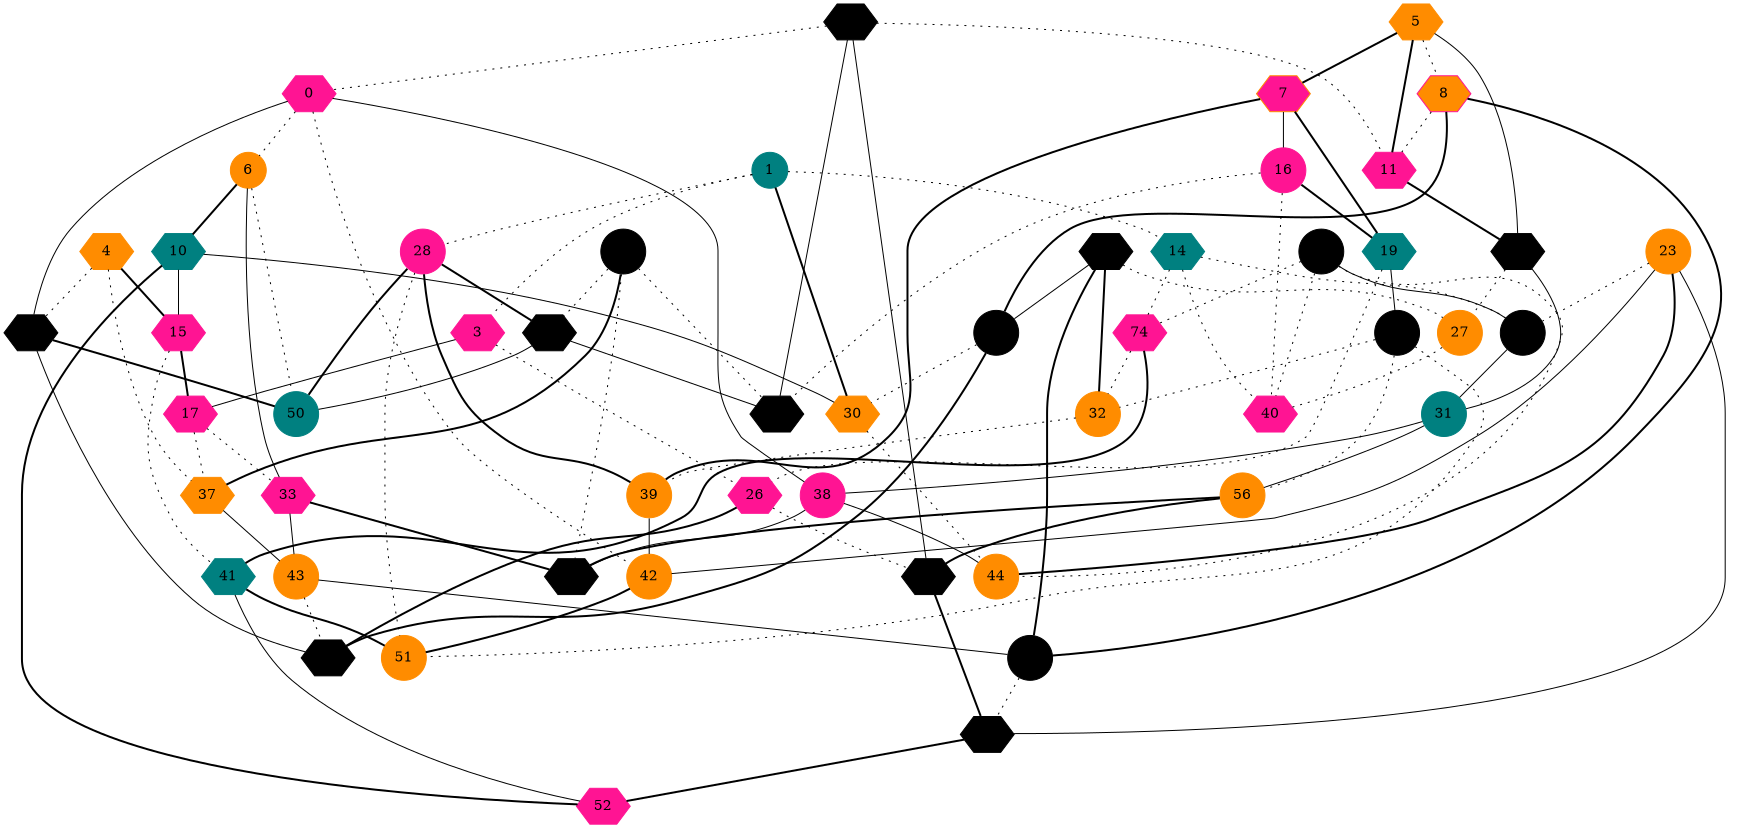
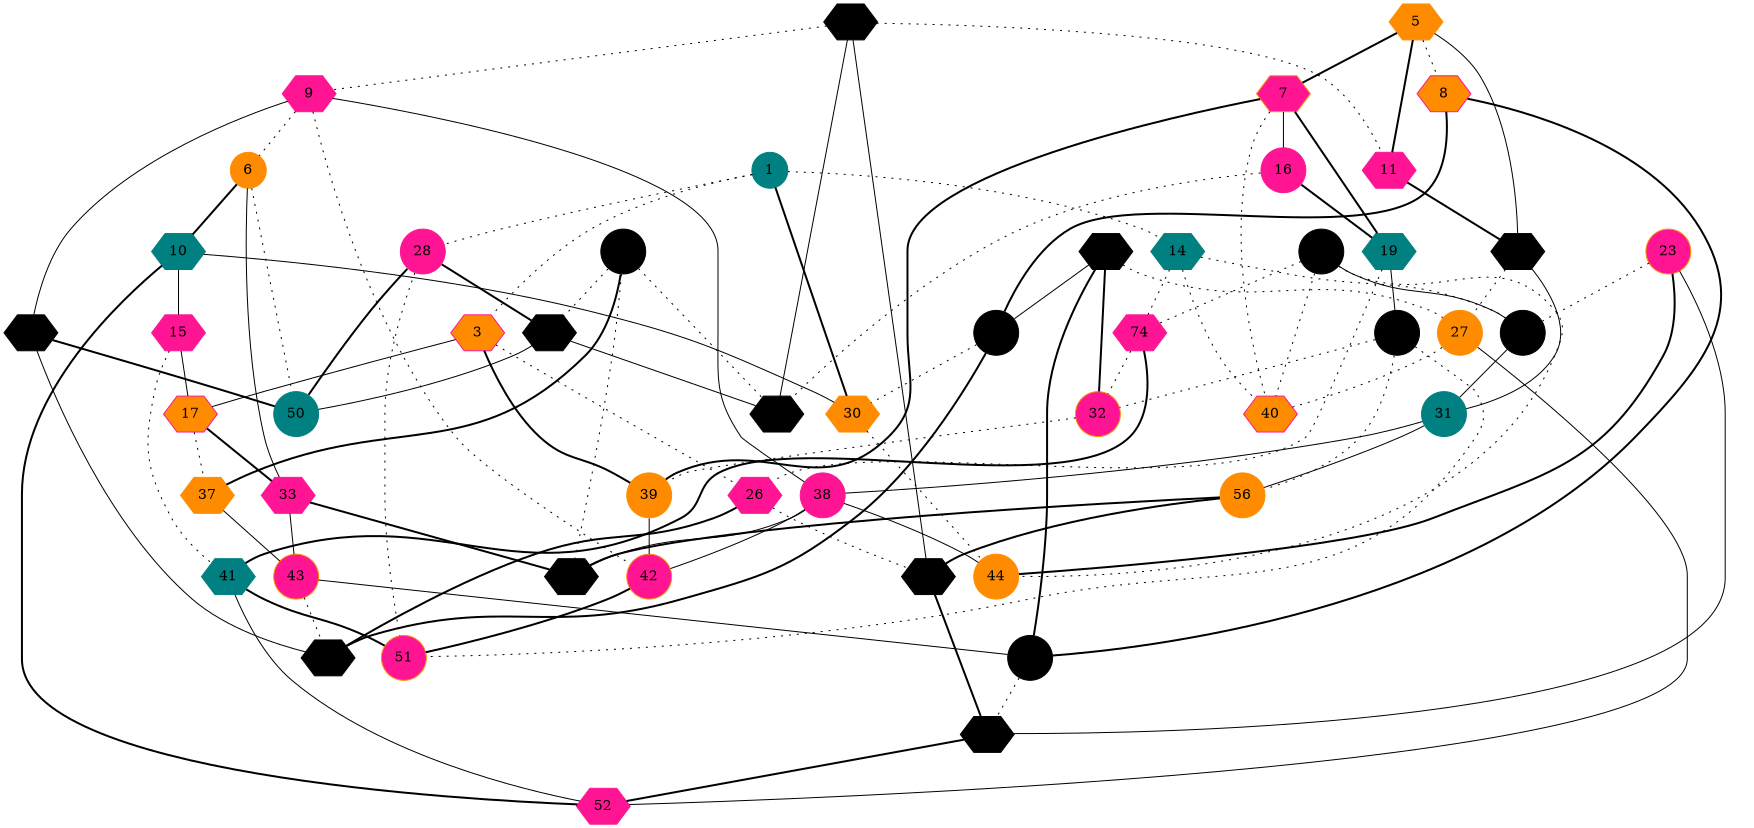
(309, 94) -> (309, 94)
(1417, 132) -> none
(107, 252) -> none
(1668, 252) -> (1668, 252)
(1277, 300) -> (1242, 252)
(478, 333) -> (478, 333)
(184, 372) -> (184, 372)
(190, 414) -> (190, 414)
(1098, 414) -> (1098, 414)
(1270, 414) -> (1270, 414)
(489, 427) -> (539, 437)
(239, 455) -> (239, 455)
(1204, 525) -> (739, 542)
(296, 577) -> (296, 577)
(649, 577) -> (649, 577)
(404, 658) -> (404, 658)
none -> (1367, 755)
